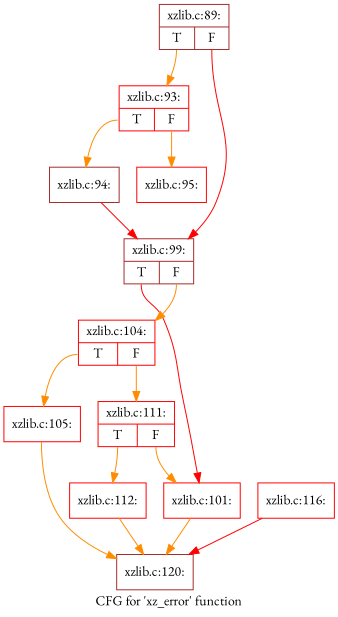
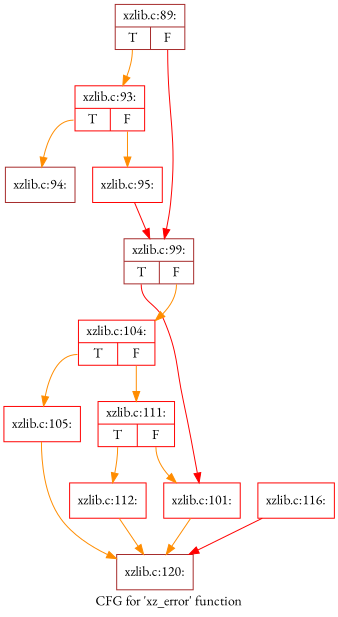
(116, 217) -> (140, 216)
